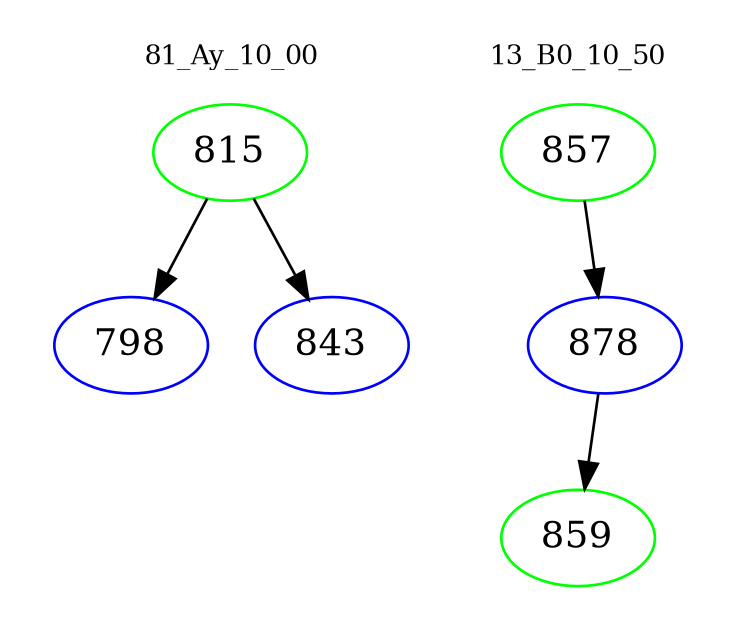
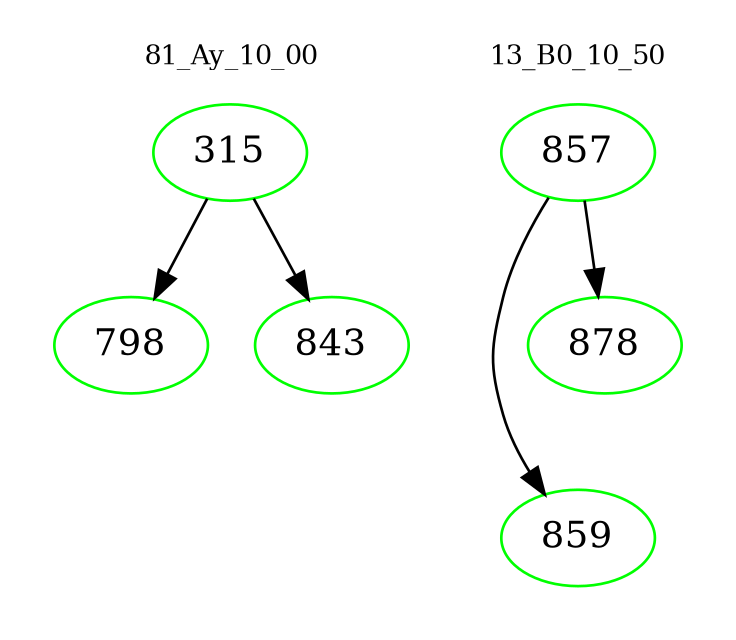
(230, 153) -> (230, 153)
(131, 345) -> (131, 345)
(332, 345) -> (332, 345)
(605, 345) -> (605, 345)
(593, 428) -> (495, 333)
